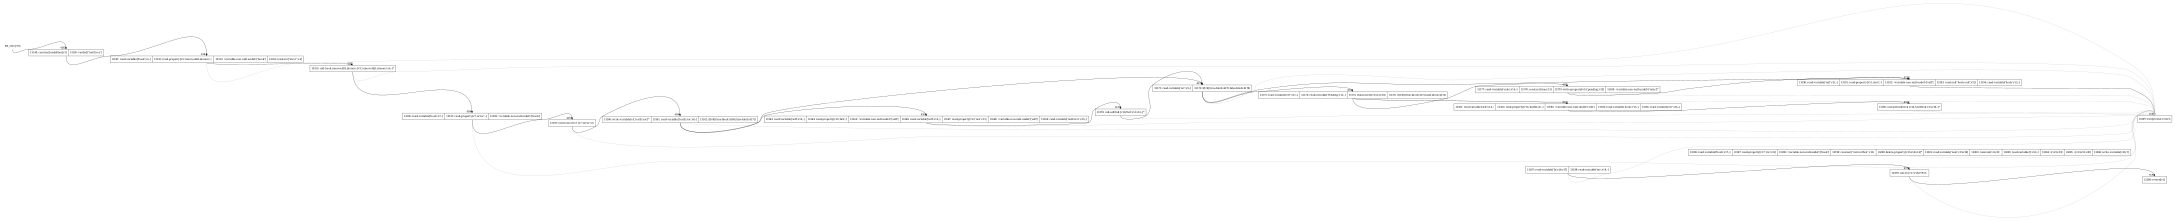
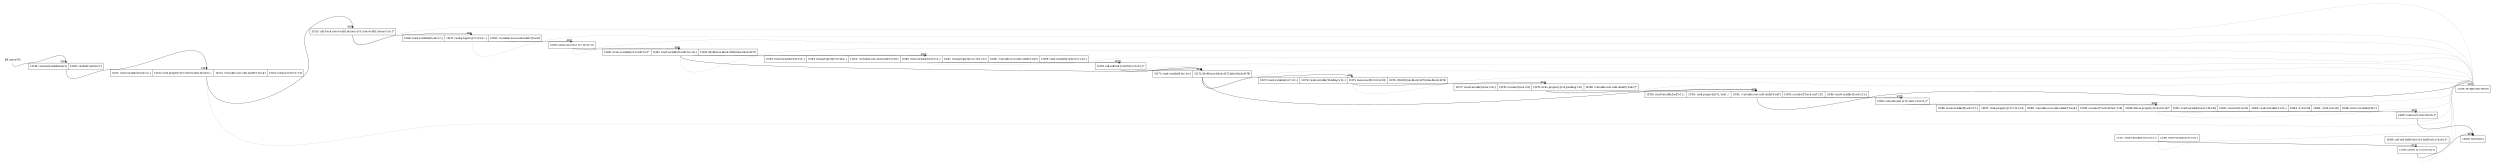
none -> (1902, 101)
(1568, 107) -> none
none -> (2417, 115)
